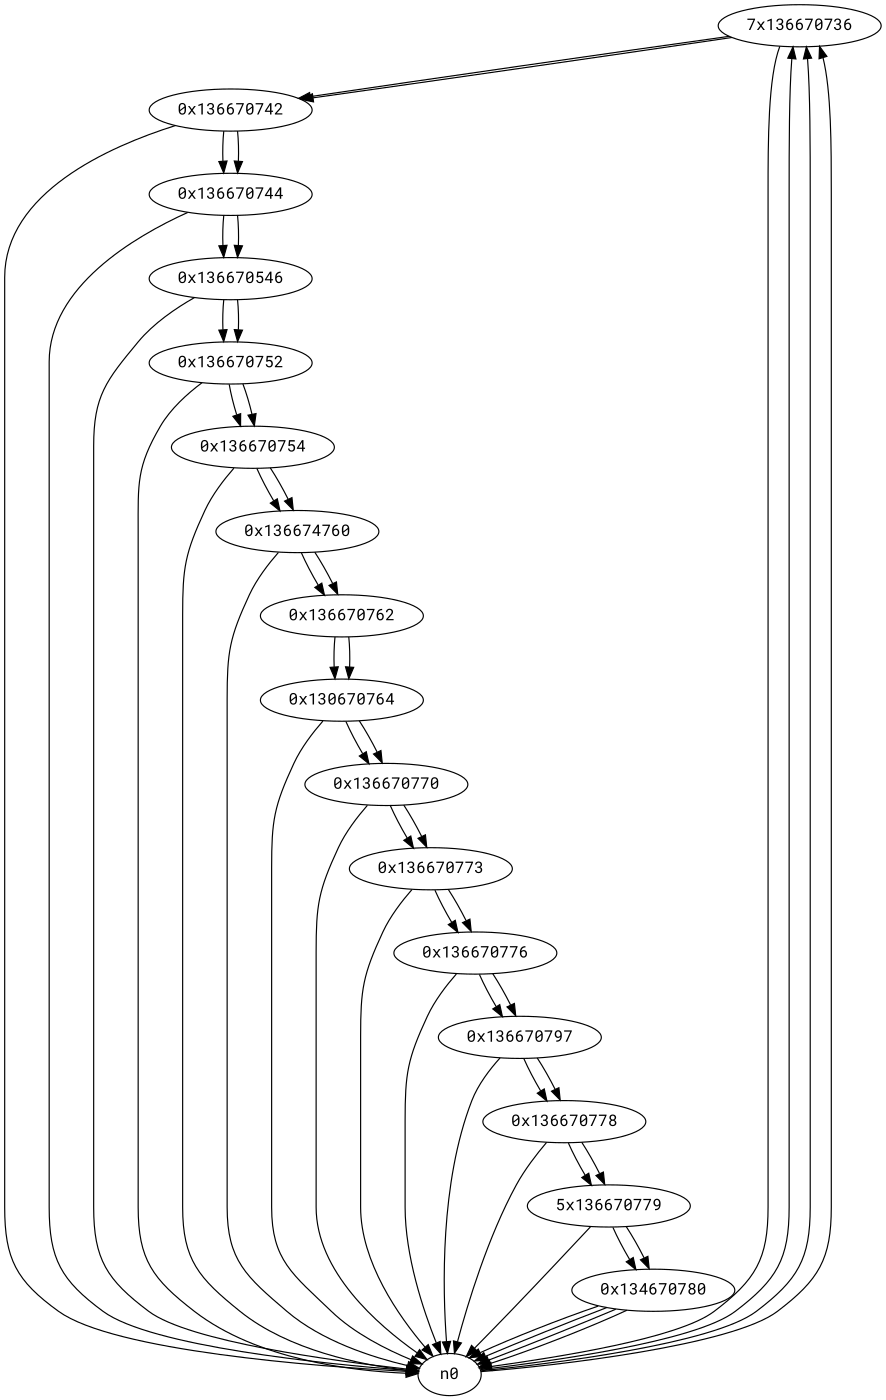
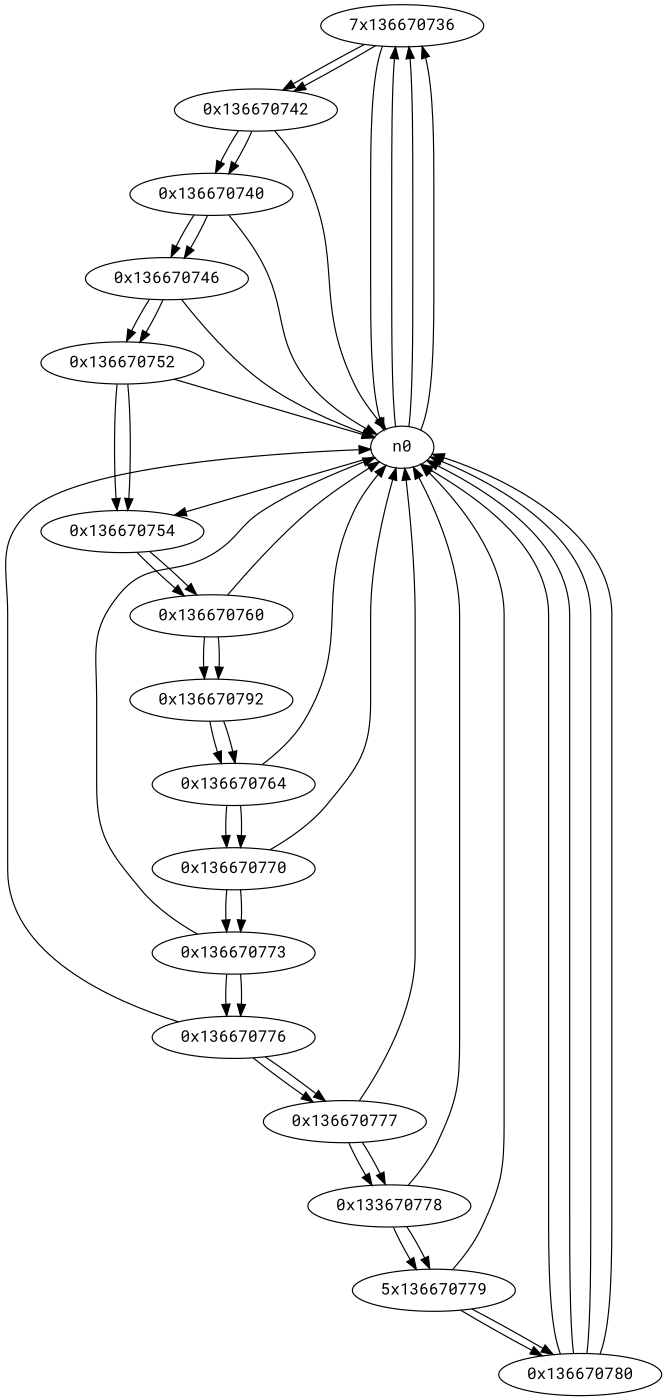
(231, 194) -> (211, 194)
(231, 279) -> (167, 279)
(297, 532) -> (211, 616)
(342, 616) -> (211, 700)
(342, 700) -> (234, 784)
(183, 983) -> (280, 484)
(520, 1037) -> (345, 1122)
(564, 1122) -> (389, 1206)
(653, 1290) -> (580, 1375)
